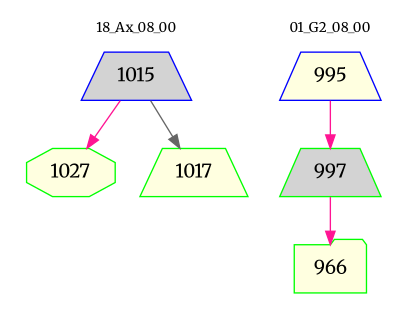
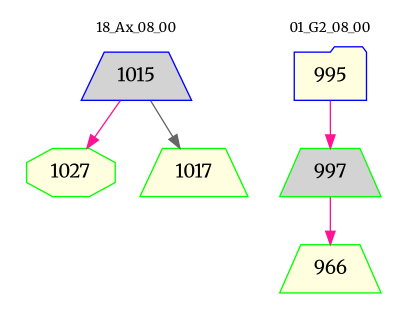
(330, 76) -> (330, 76)
(330, 269) -> (330, 269)
